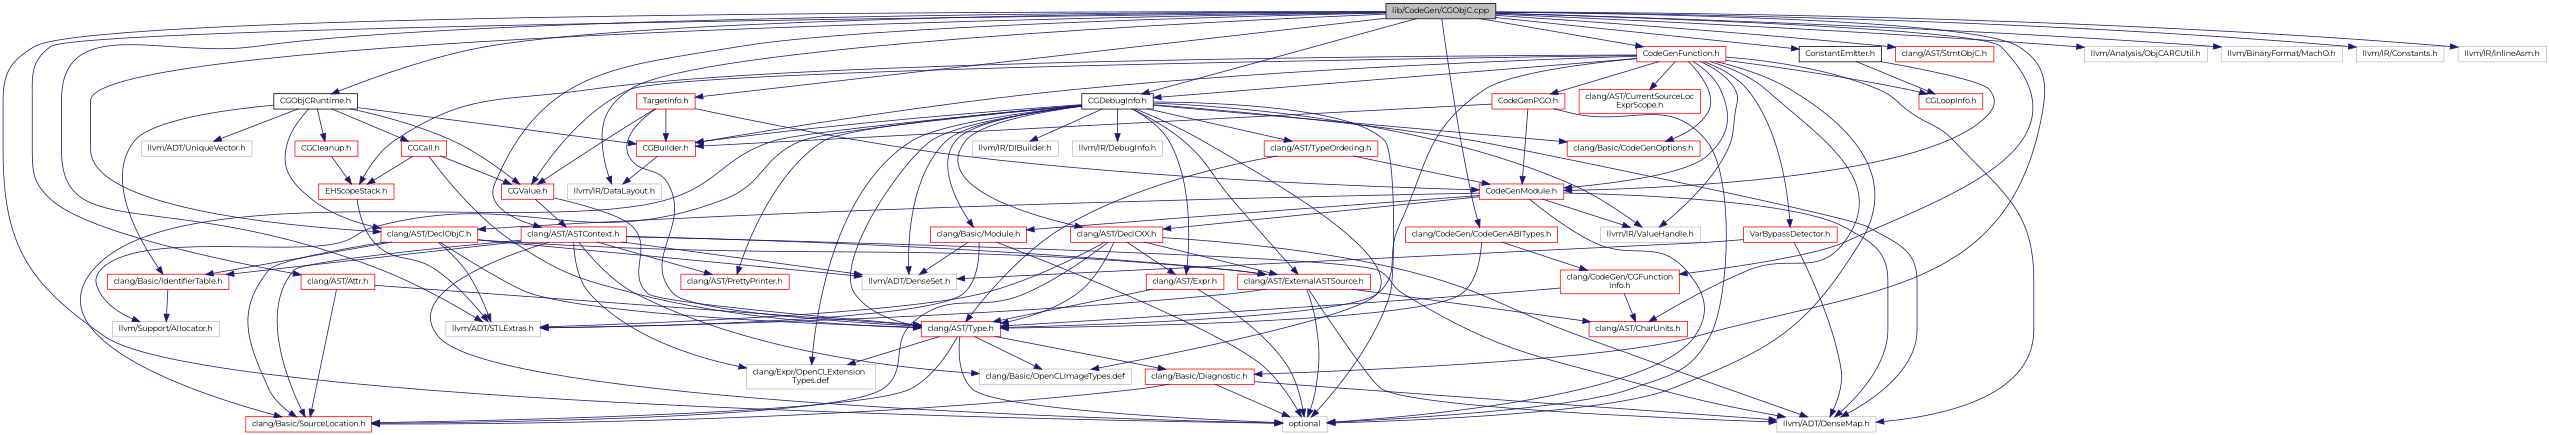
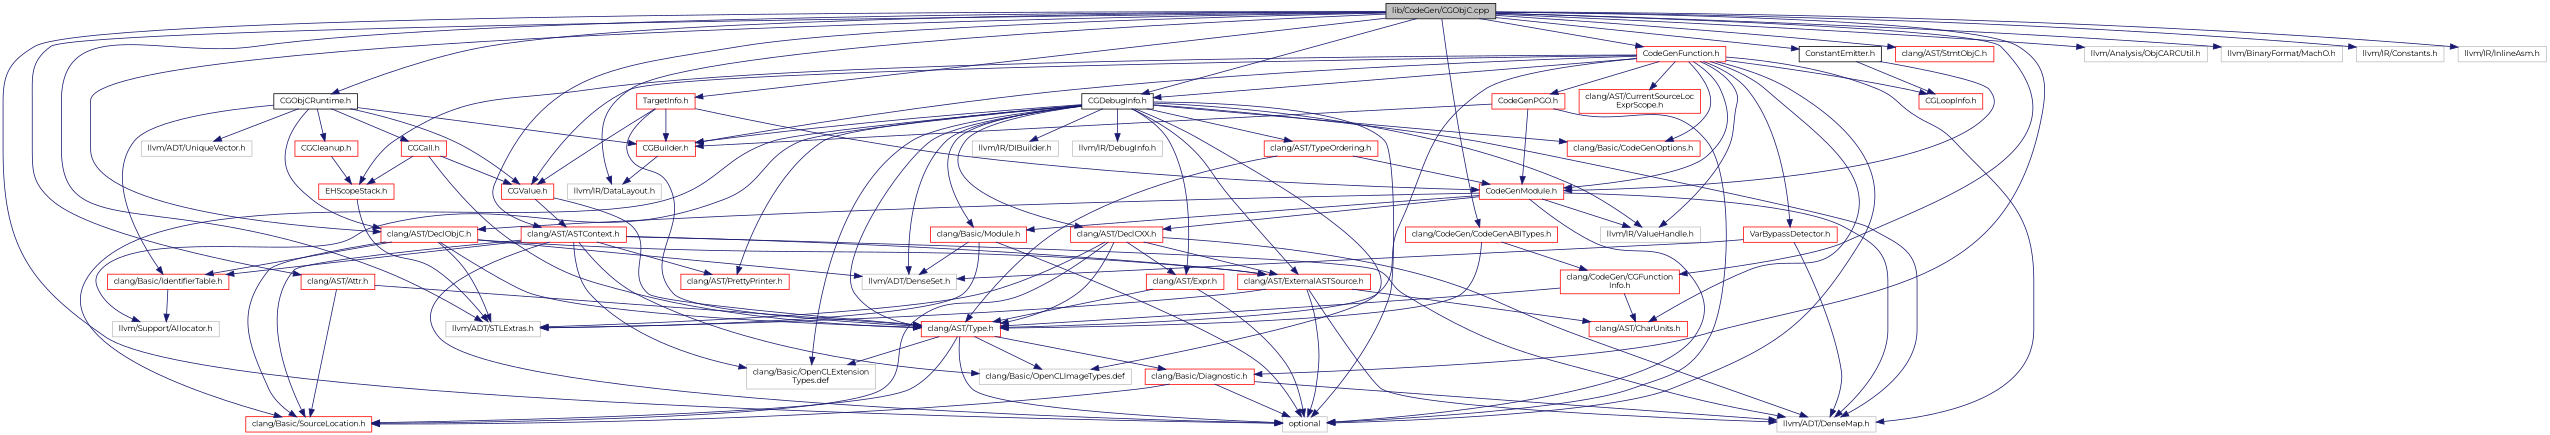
(732, 257) -> none
(811, 377) -> (811, 377)
